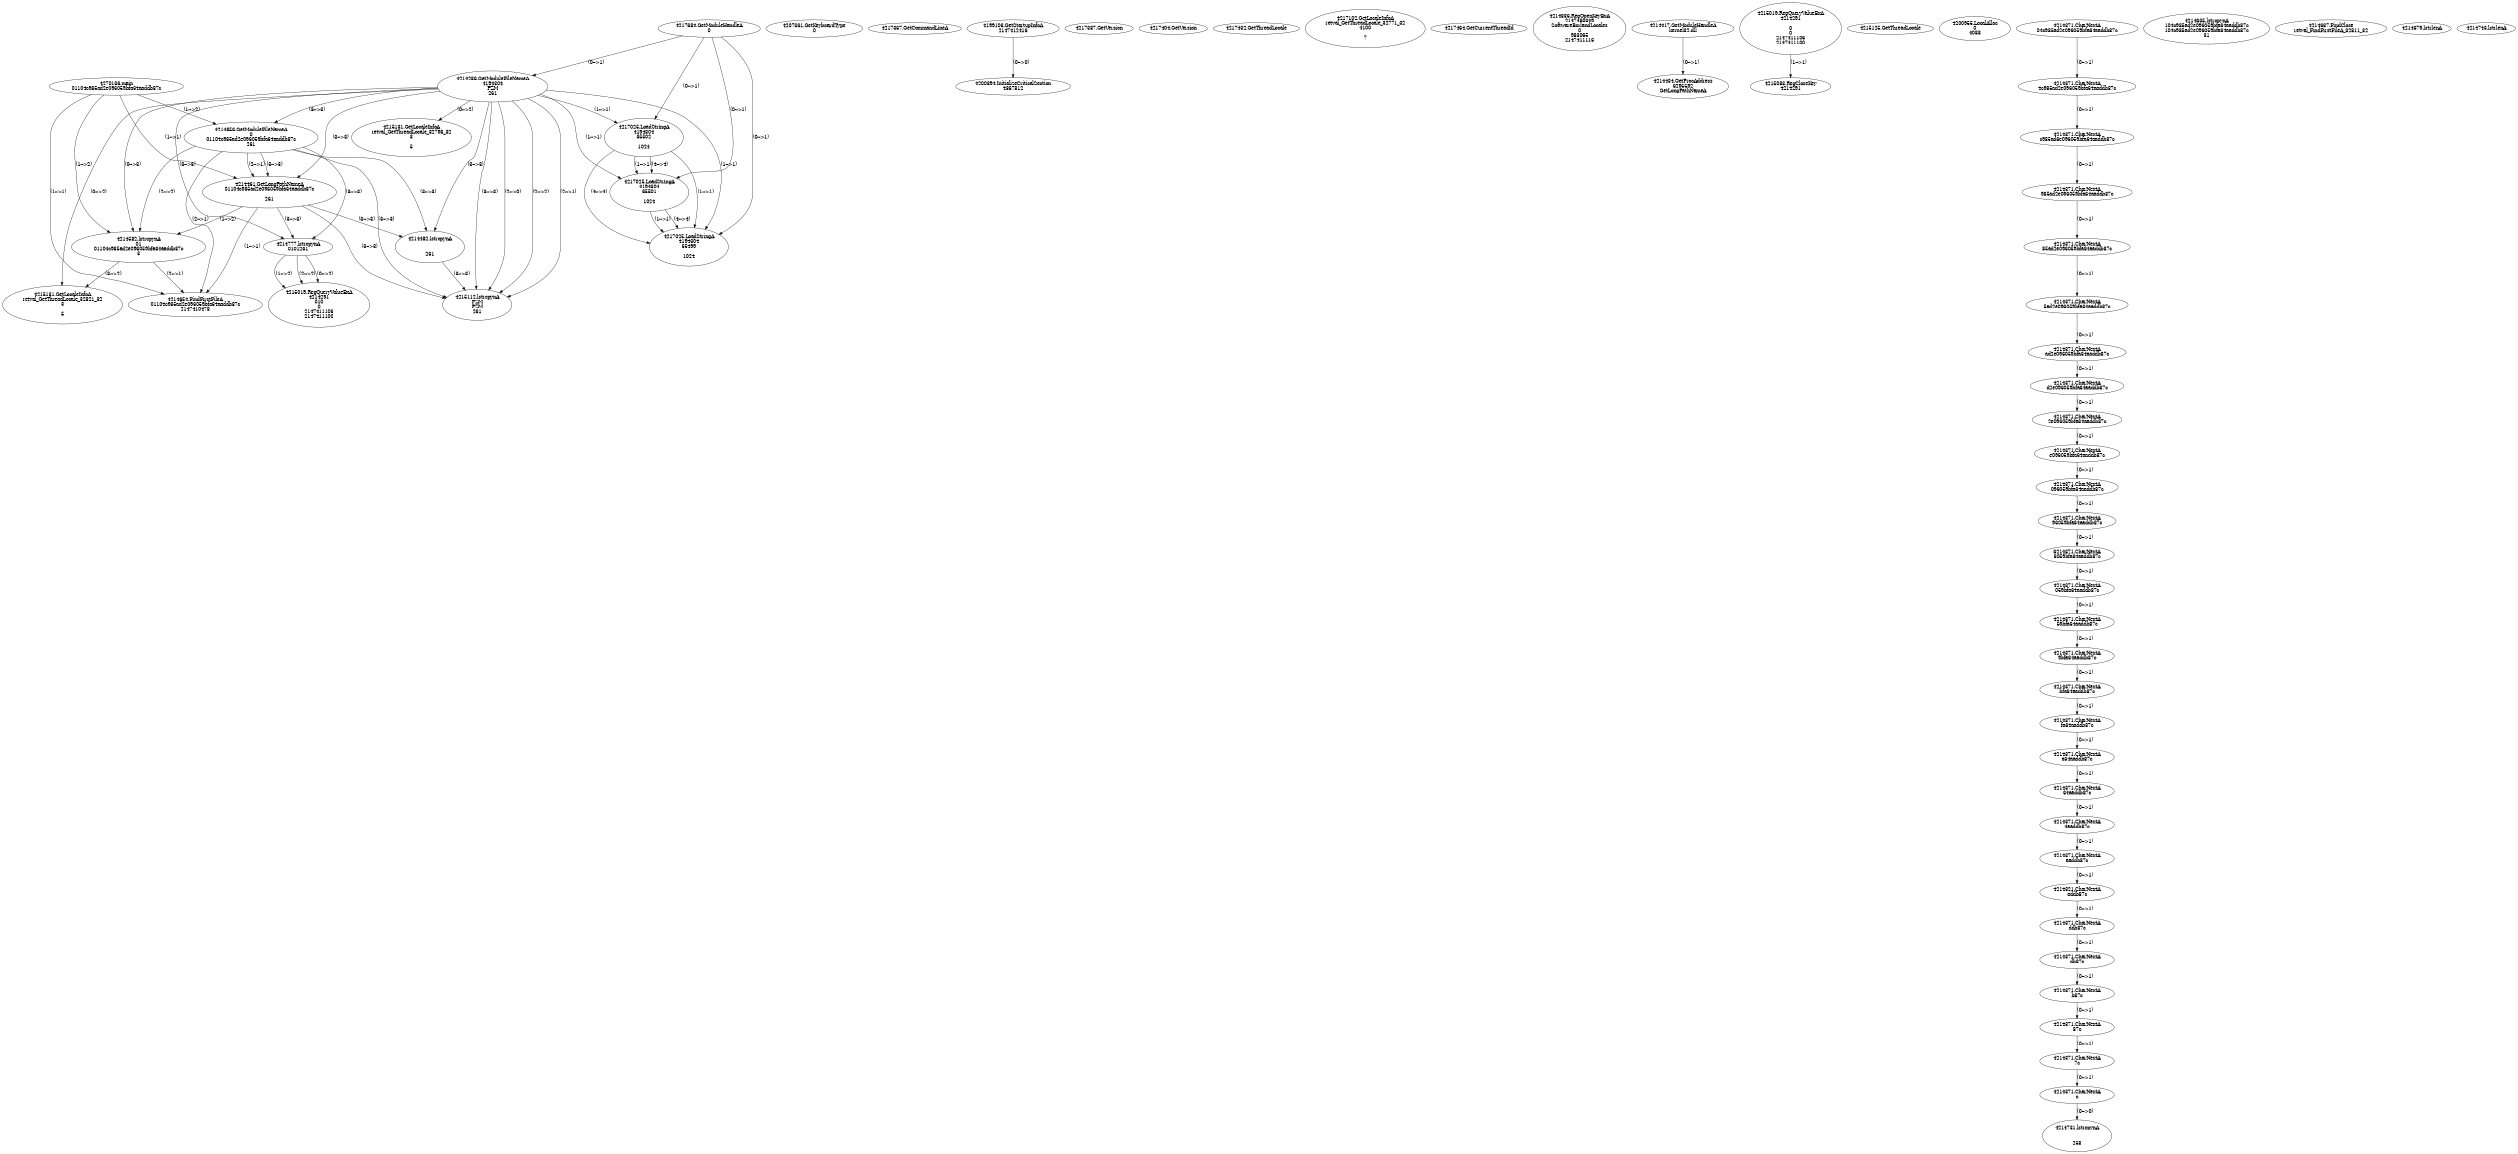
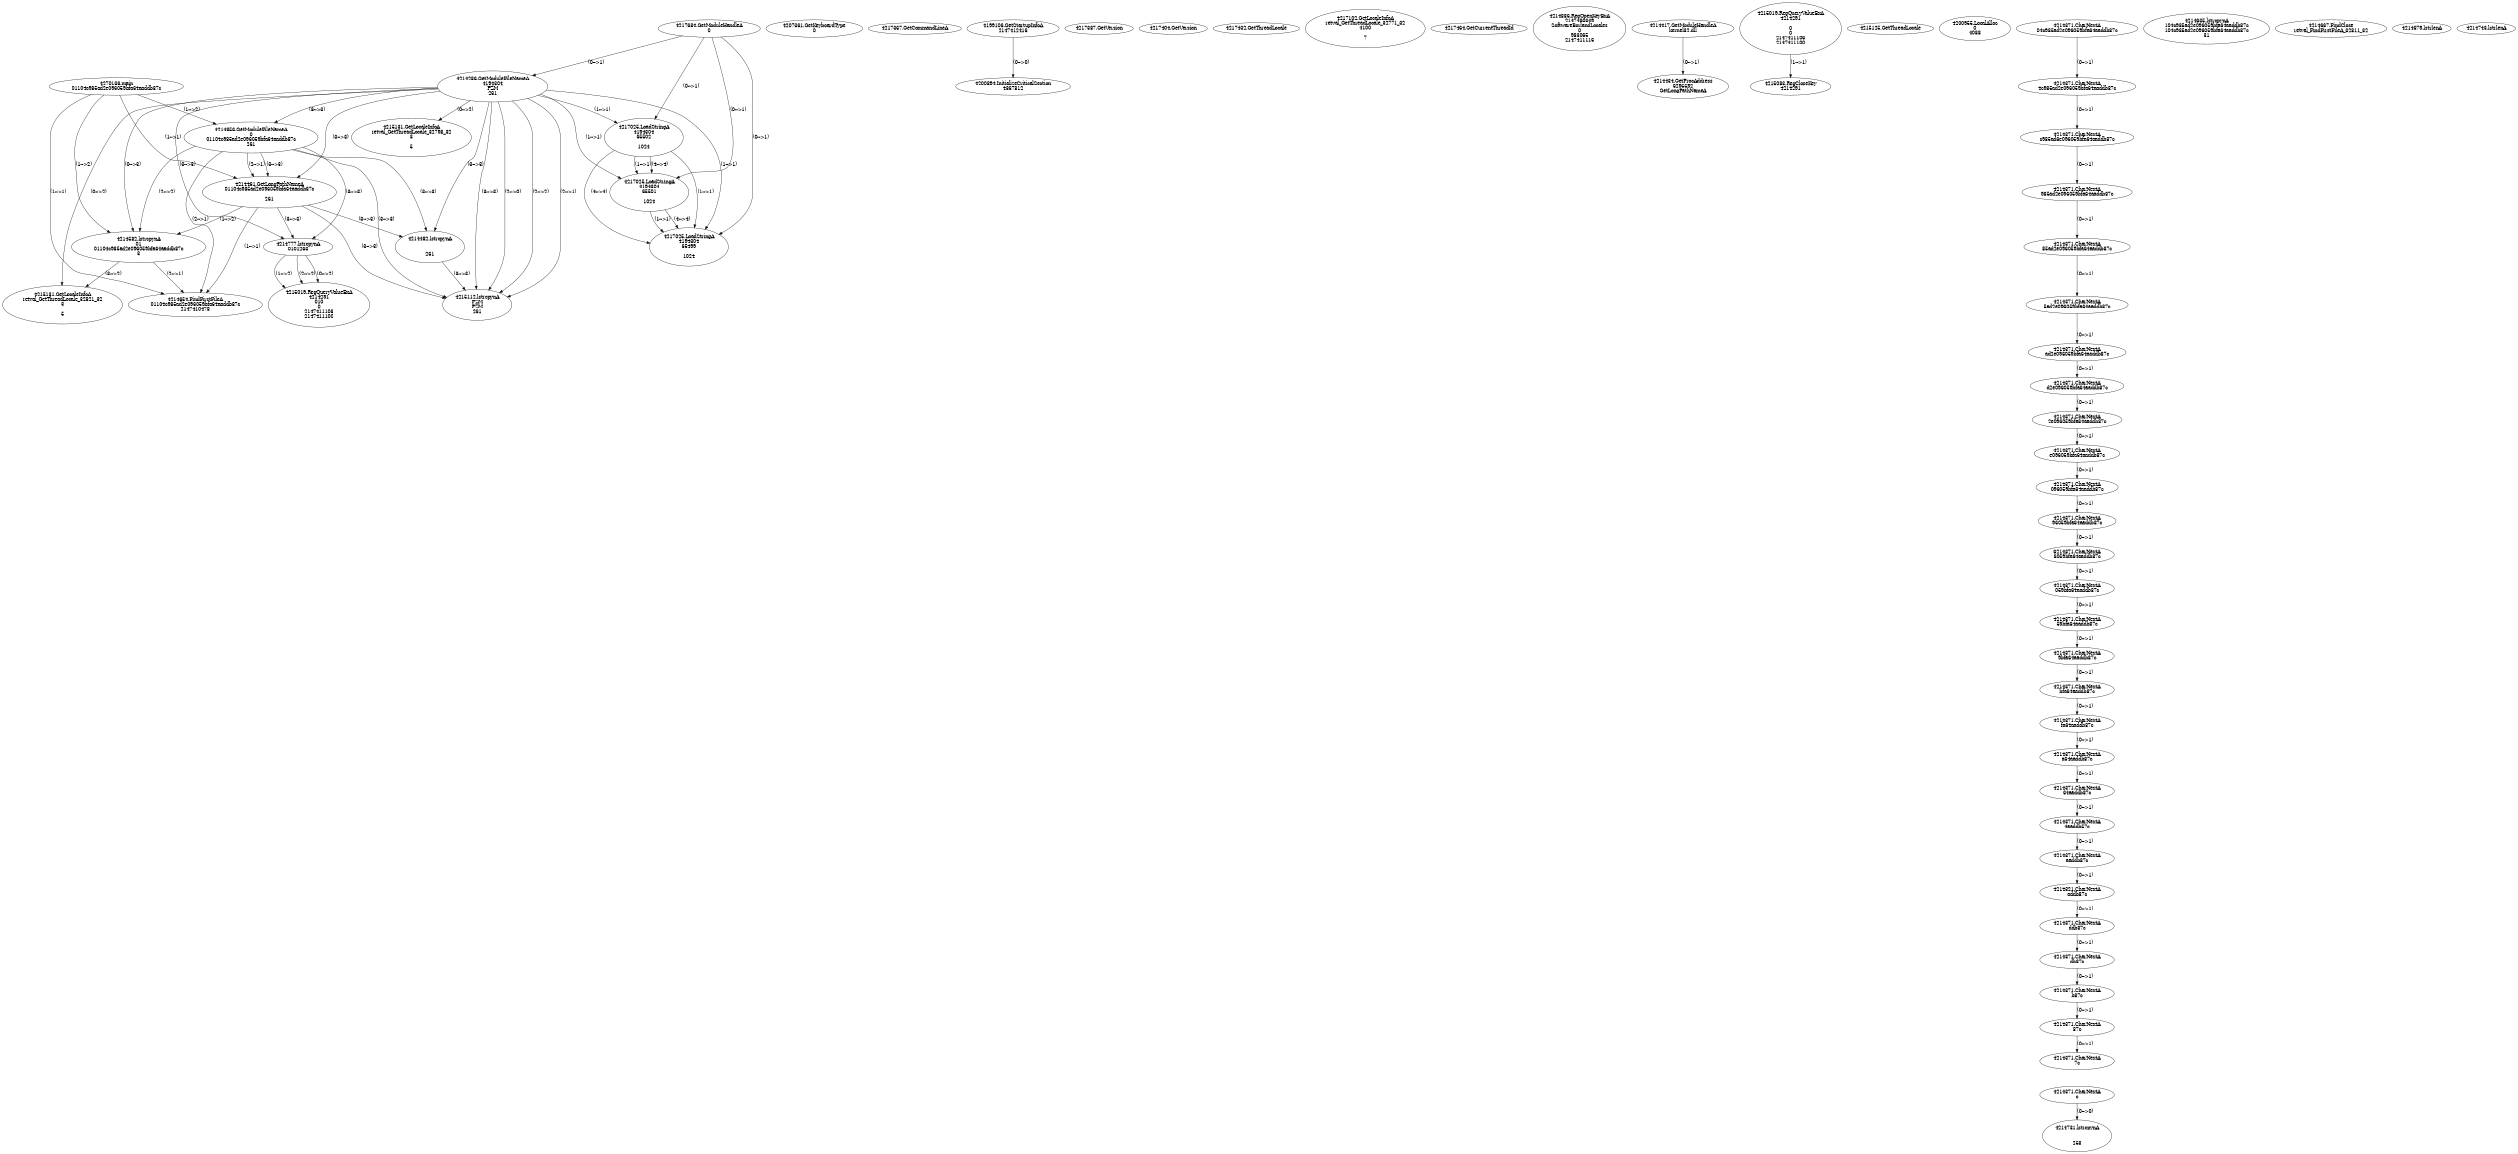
(298, 247) -> (298, 247)
(2077, 825) -> (2077, 825)
(2077, 1076) -> none
